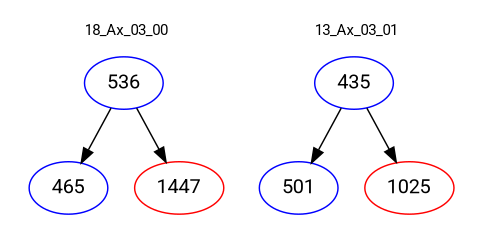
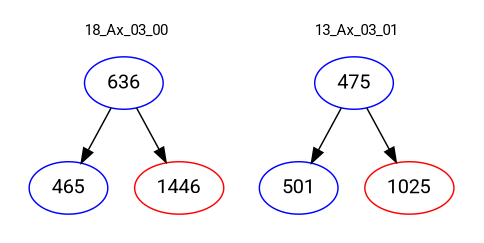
(124, 83) -> (124, 83)
(354, 83) -> (354, 83)
(179, 188) -> (179, 188)
